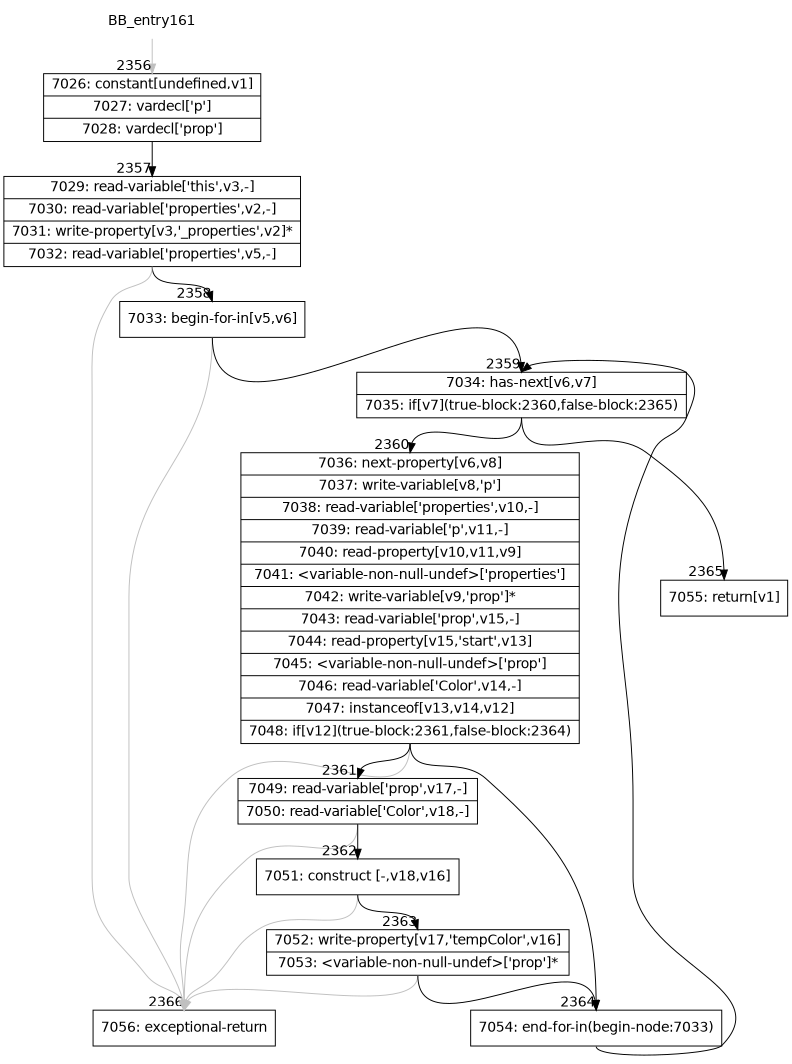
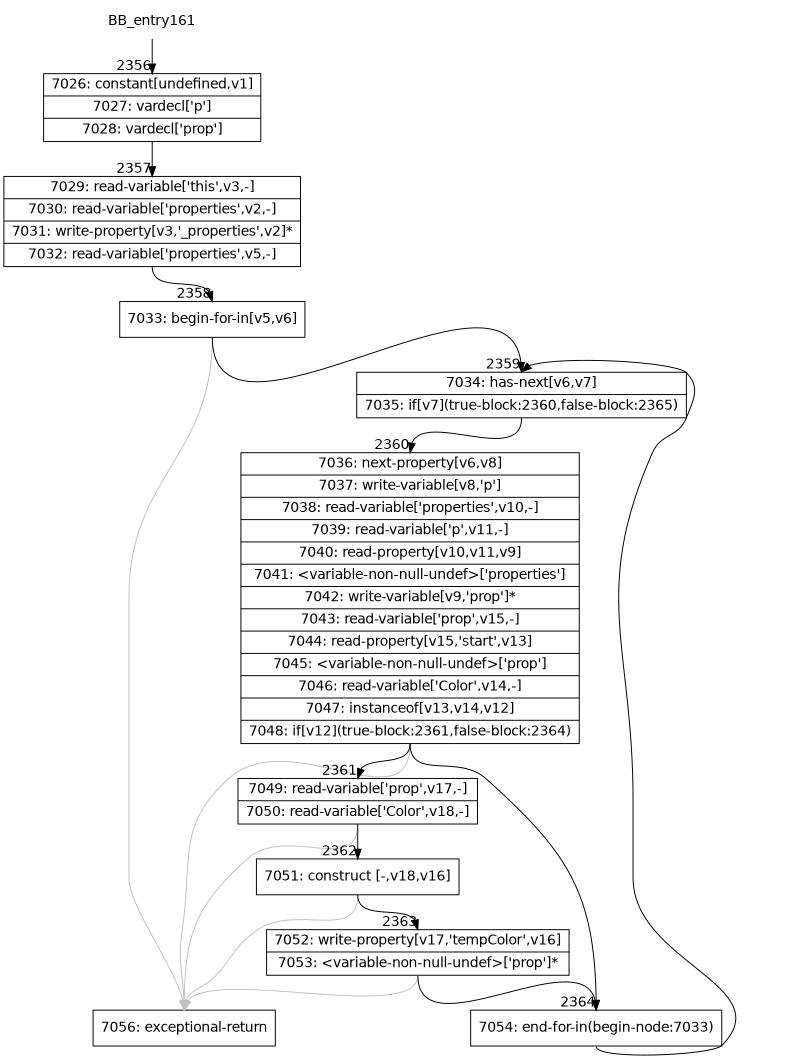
(152, 51) -> (152, 51)
(724, 598) -> none
(92, 639) -> none
